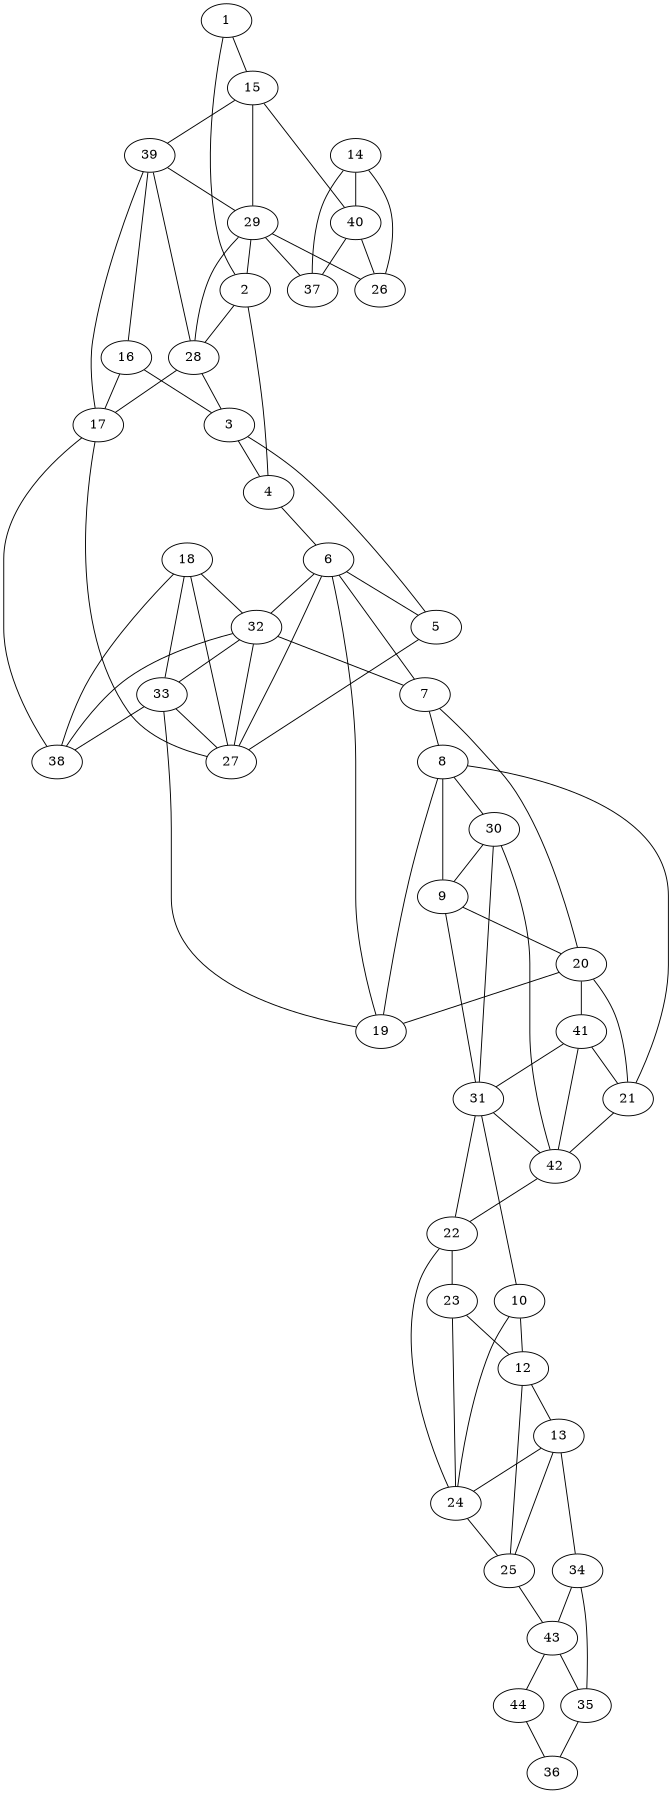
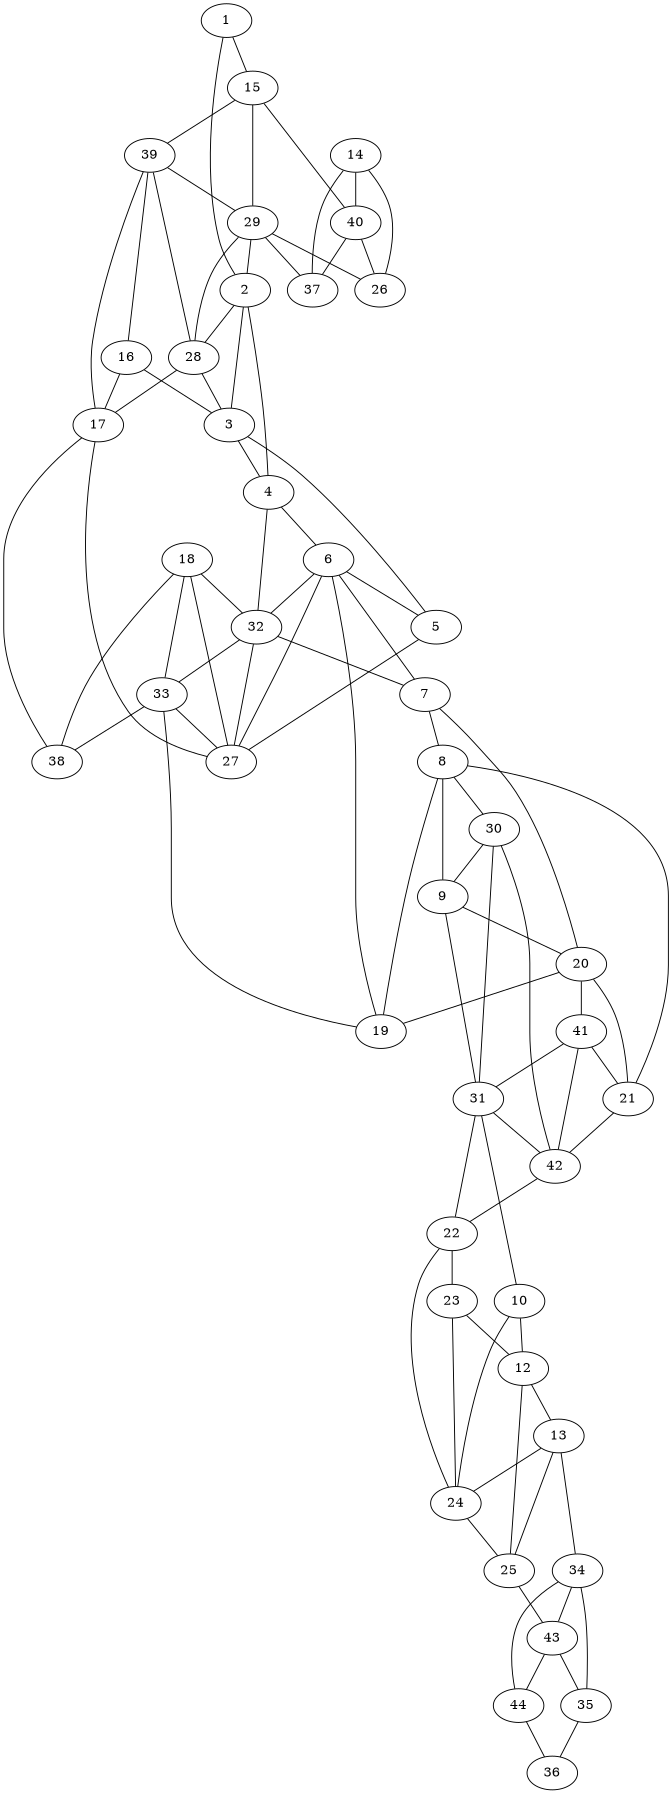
none -> (237, 358)
(137, 672) -> (263, 560)
none -> (516, 1627)
